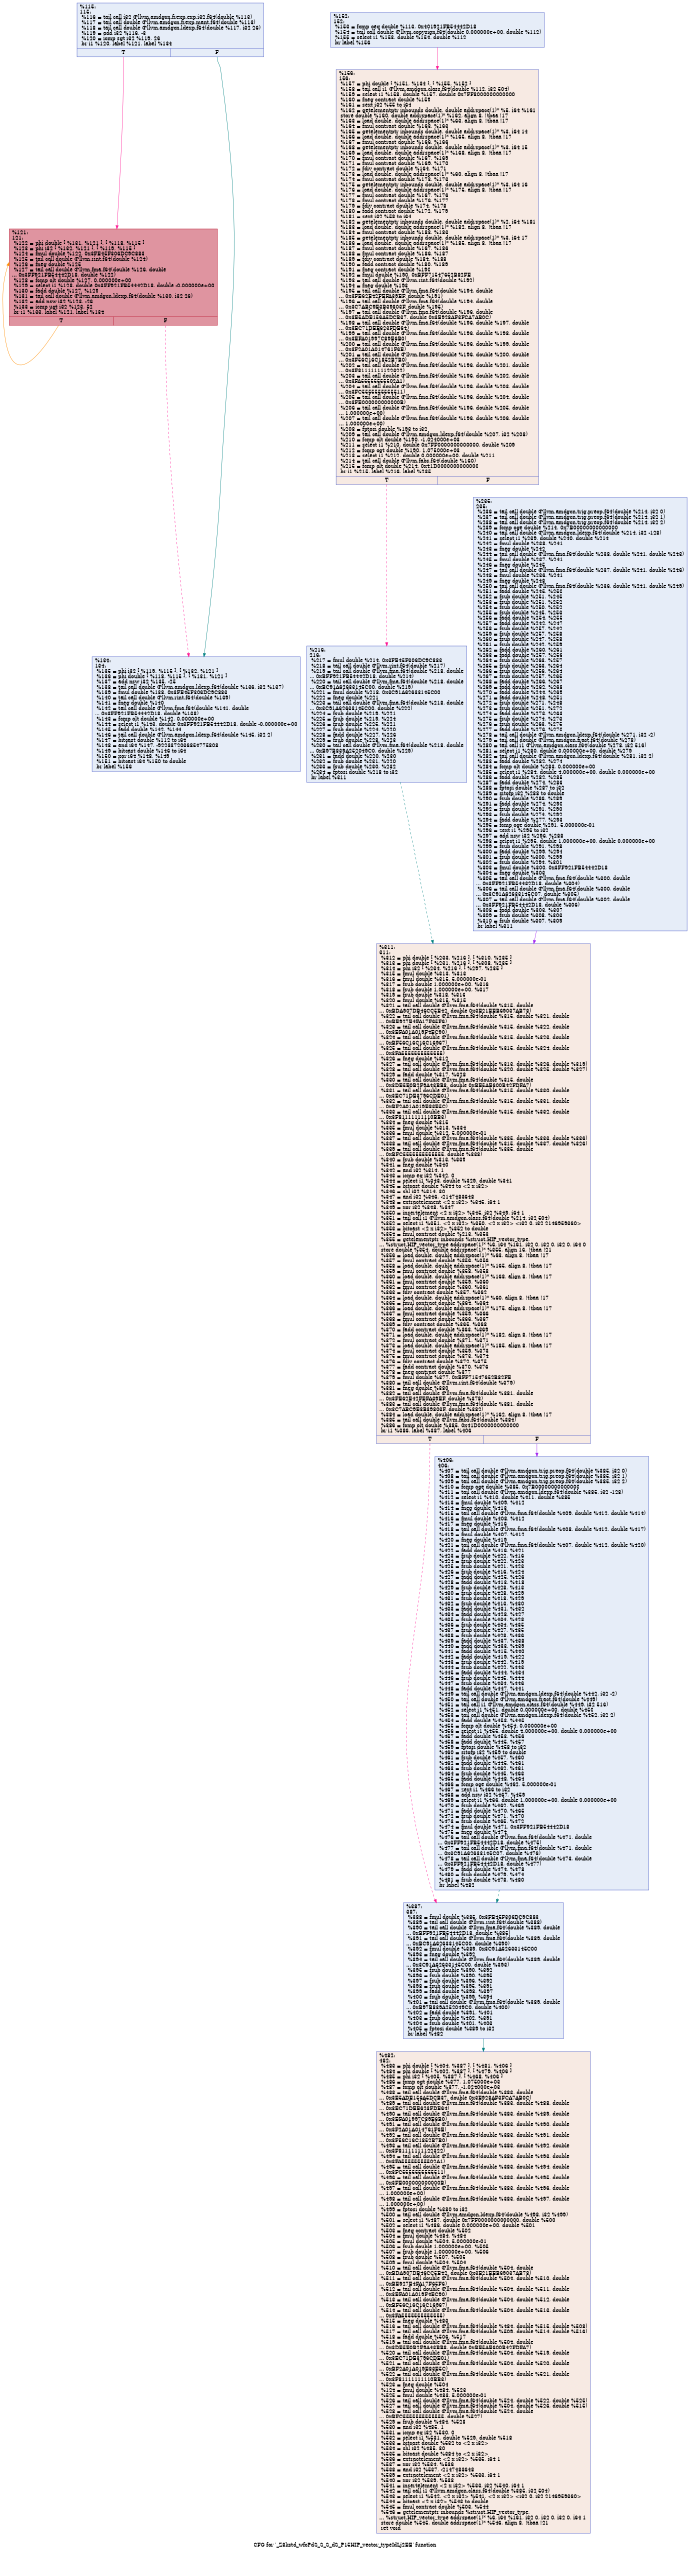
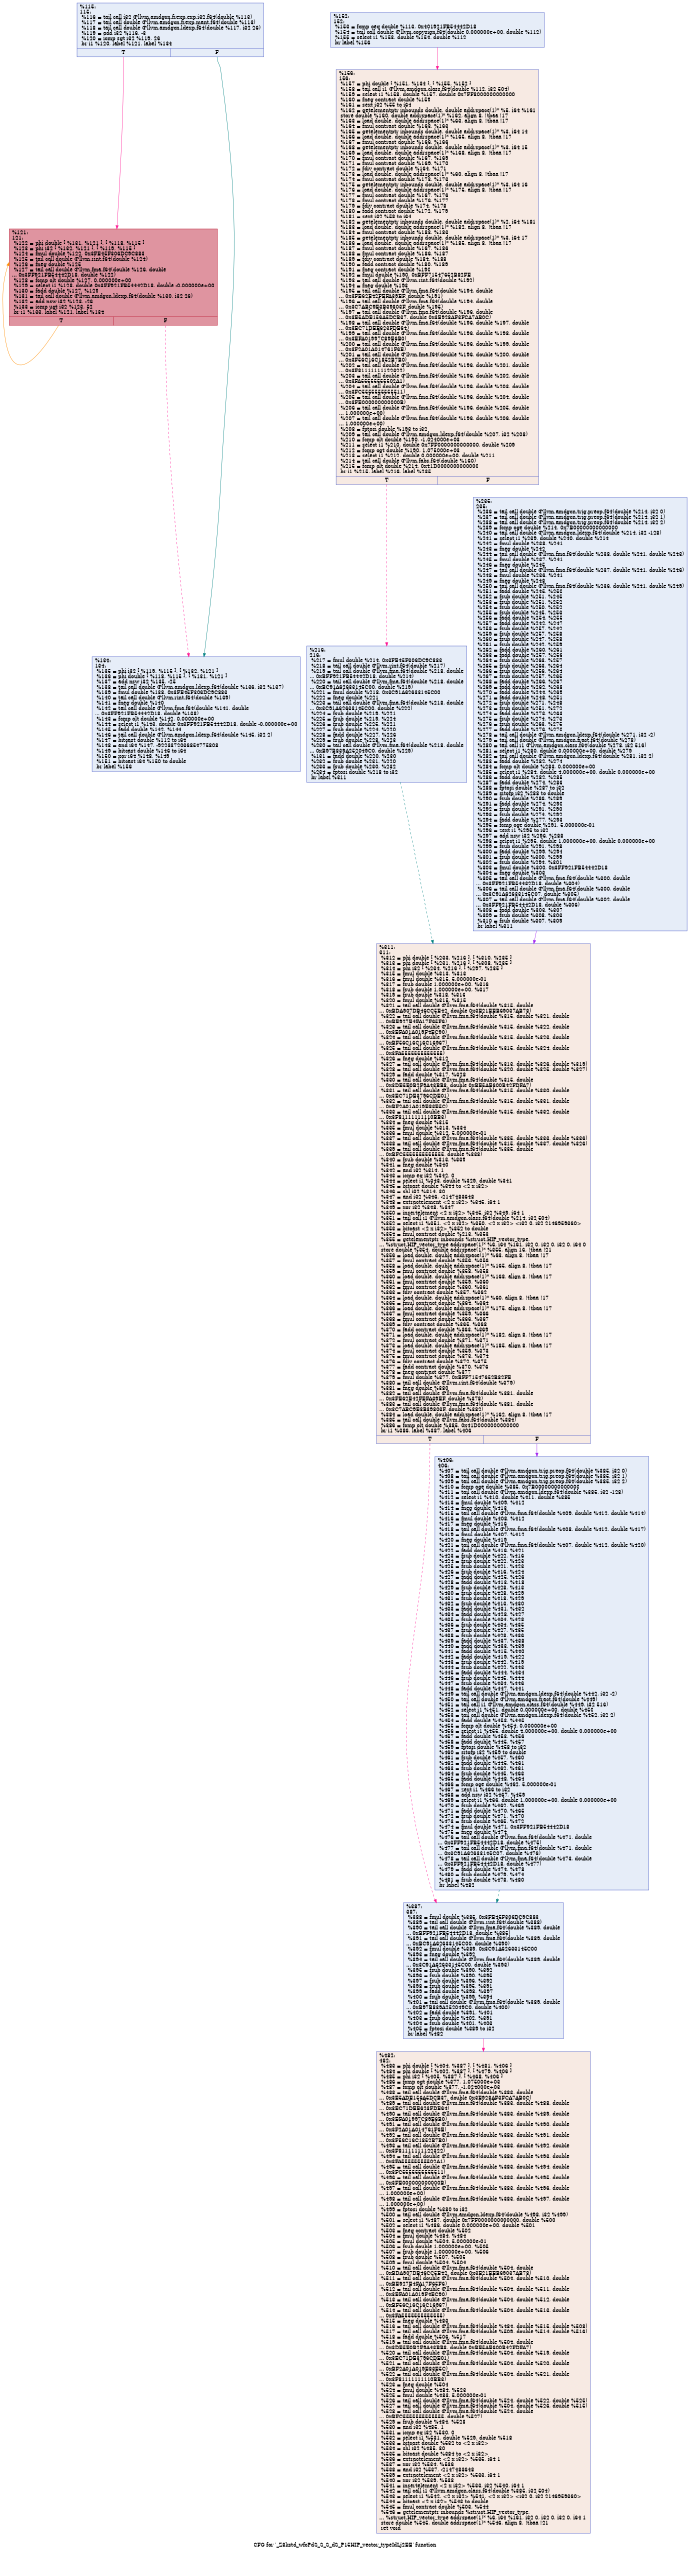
(353, 756) -> (353, 756)
(483, 2043) -> (483, 2043)
(423, 2390) -> (423, 2390)
